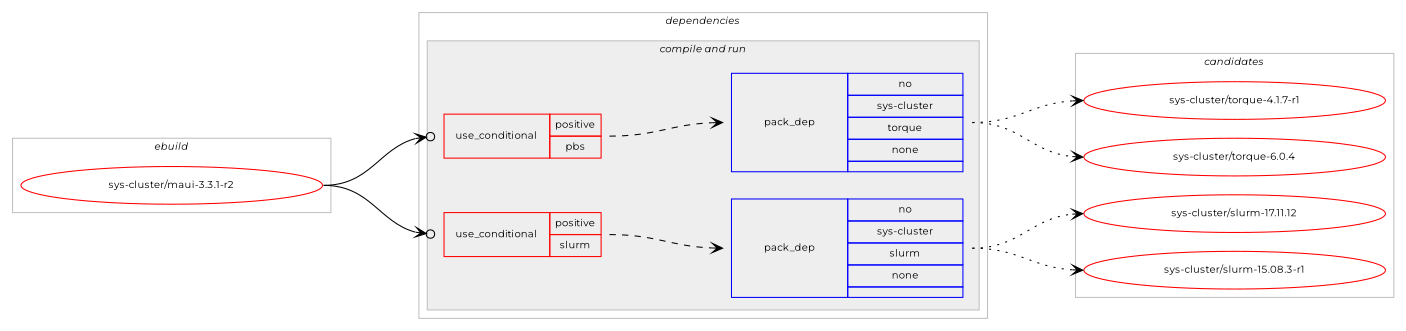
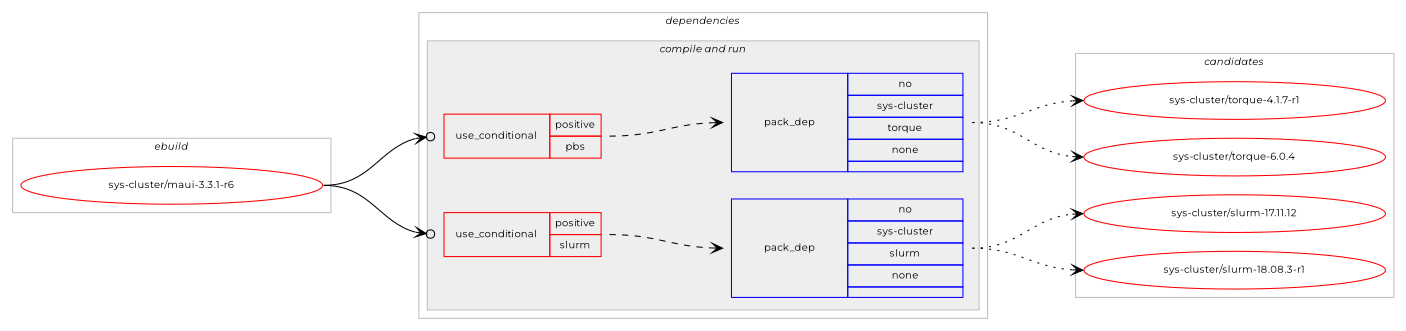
(172, 185) -> (172, 185)
(1235, 270) -> (1235, 270)
